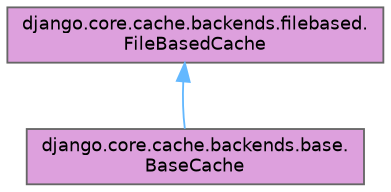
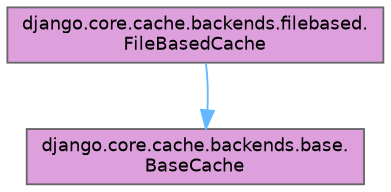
(183, 105) -> (208, 87)
